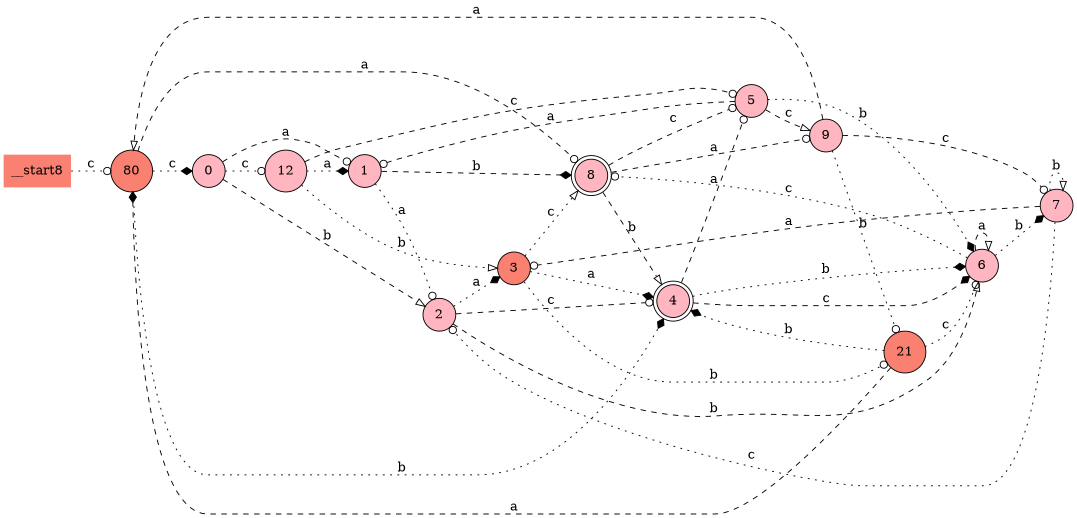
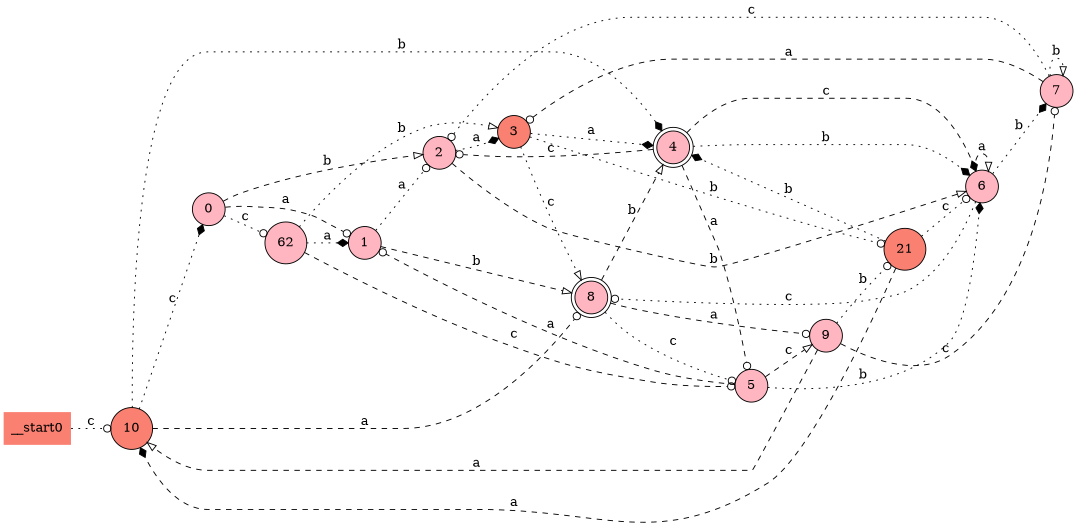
(668, 135) -> (662, 354)
(37, 171) -> (37, 428)
(132, 171) -> (132, 428)
(286, 171) -> (286, 243)
(471, 173) -> (472, 269)
(555, 308) -> (558, 156)
